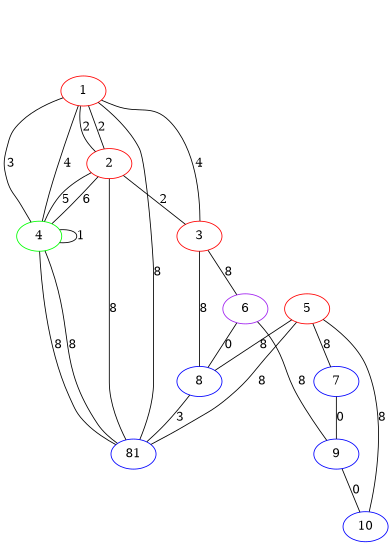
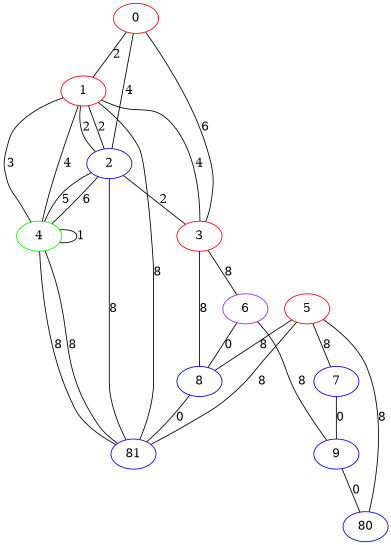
none -> (136, 18)
(109, 164) -> (109, 164)
(180, 418) -> (180, 418)
(366, 527) -> (366, 527)
